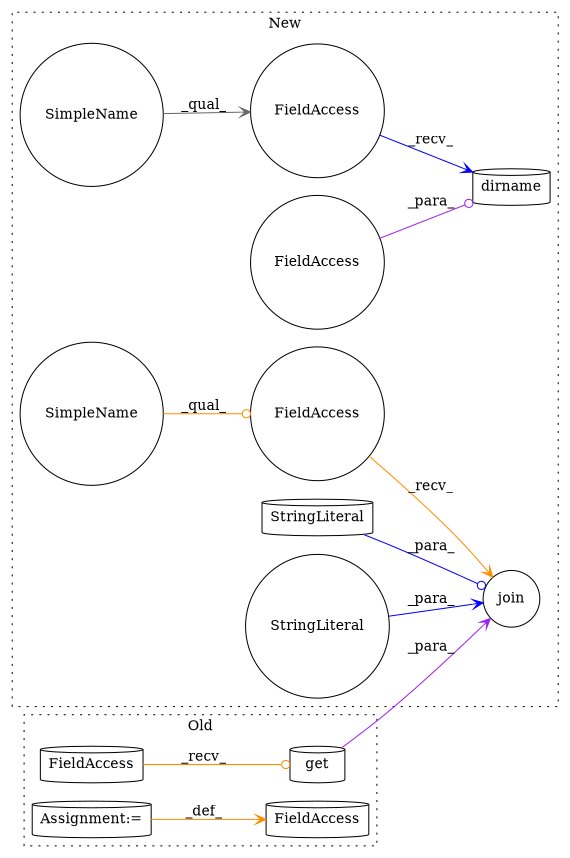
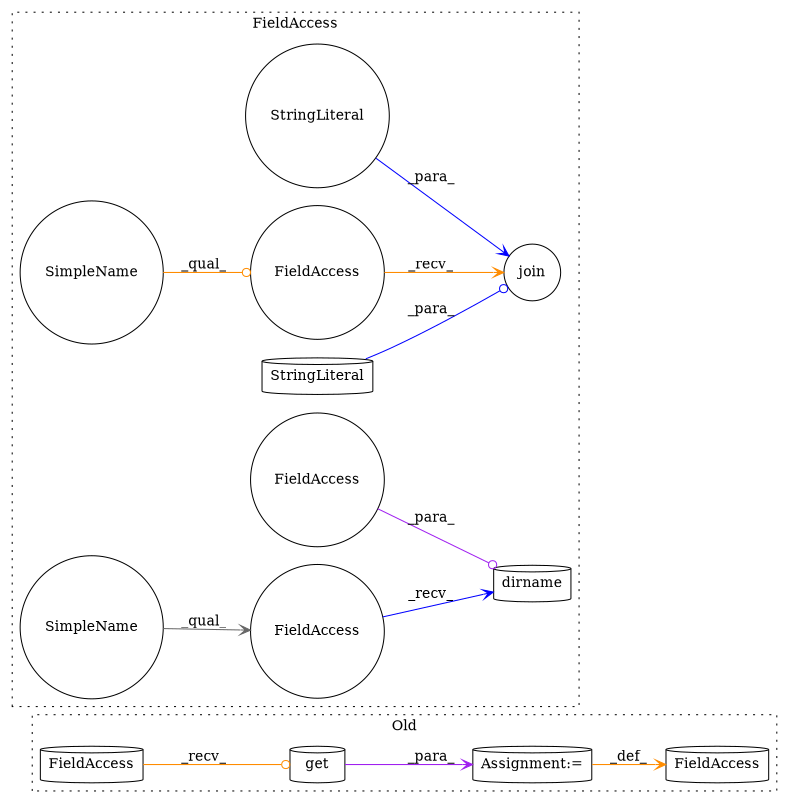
(285, 24) -> (296, 24)
(415, 689) -> (404, 765)
